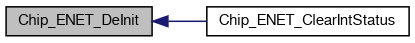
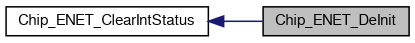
(187, 21) -> (243, 21)
